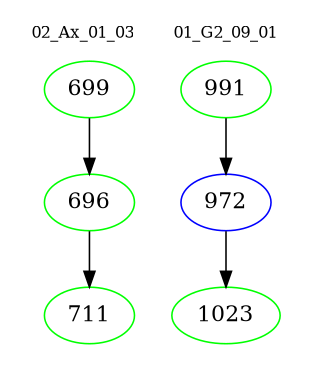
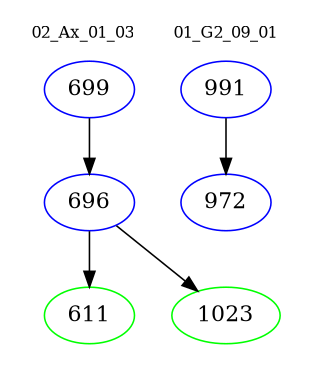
(89, 89) -> (89, 89)
(226, 89) -> (226, 89)
(89, 202) -> (89, 202)
(226, 251) -> (137, 242)
(89, 315) -> (89, 315)
